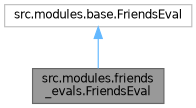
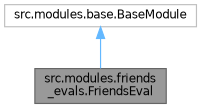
(98, 16) -> (101, 16)
